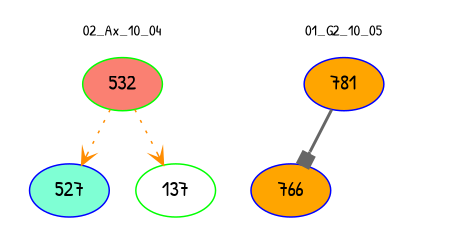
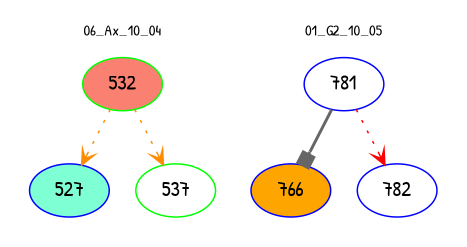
(123, 32) -> (123, 32)
(344, 84) -> (344, 84)
(176, 190) -> (176, 190)
none -> (397, 190)
